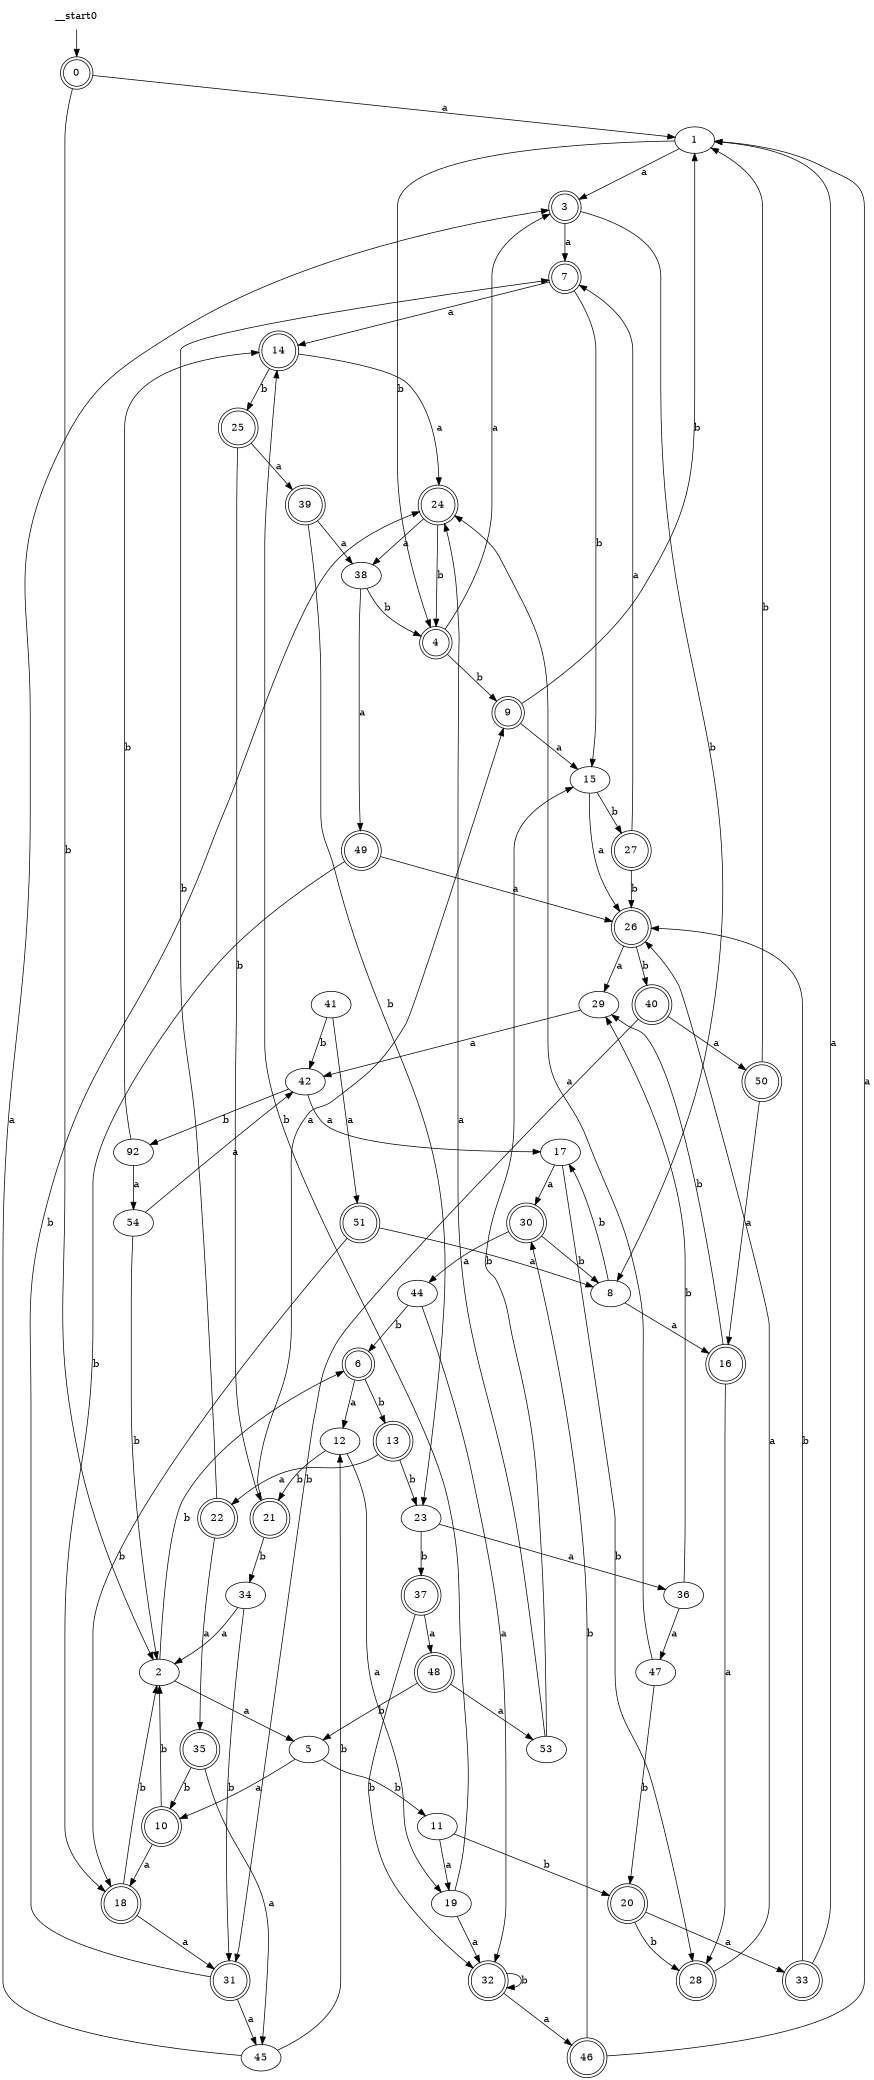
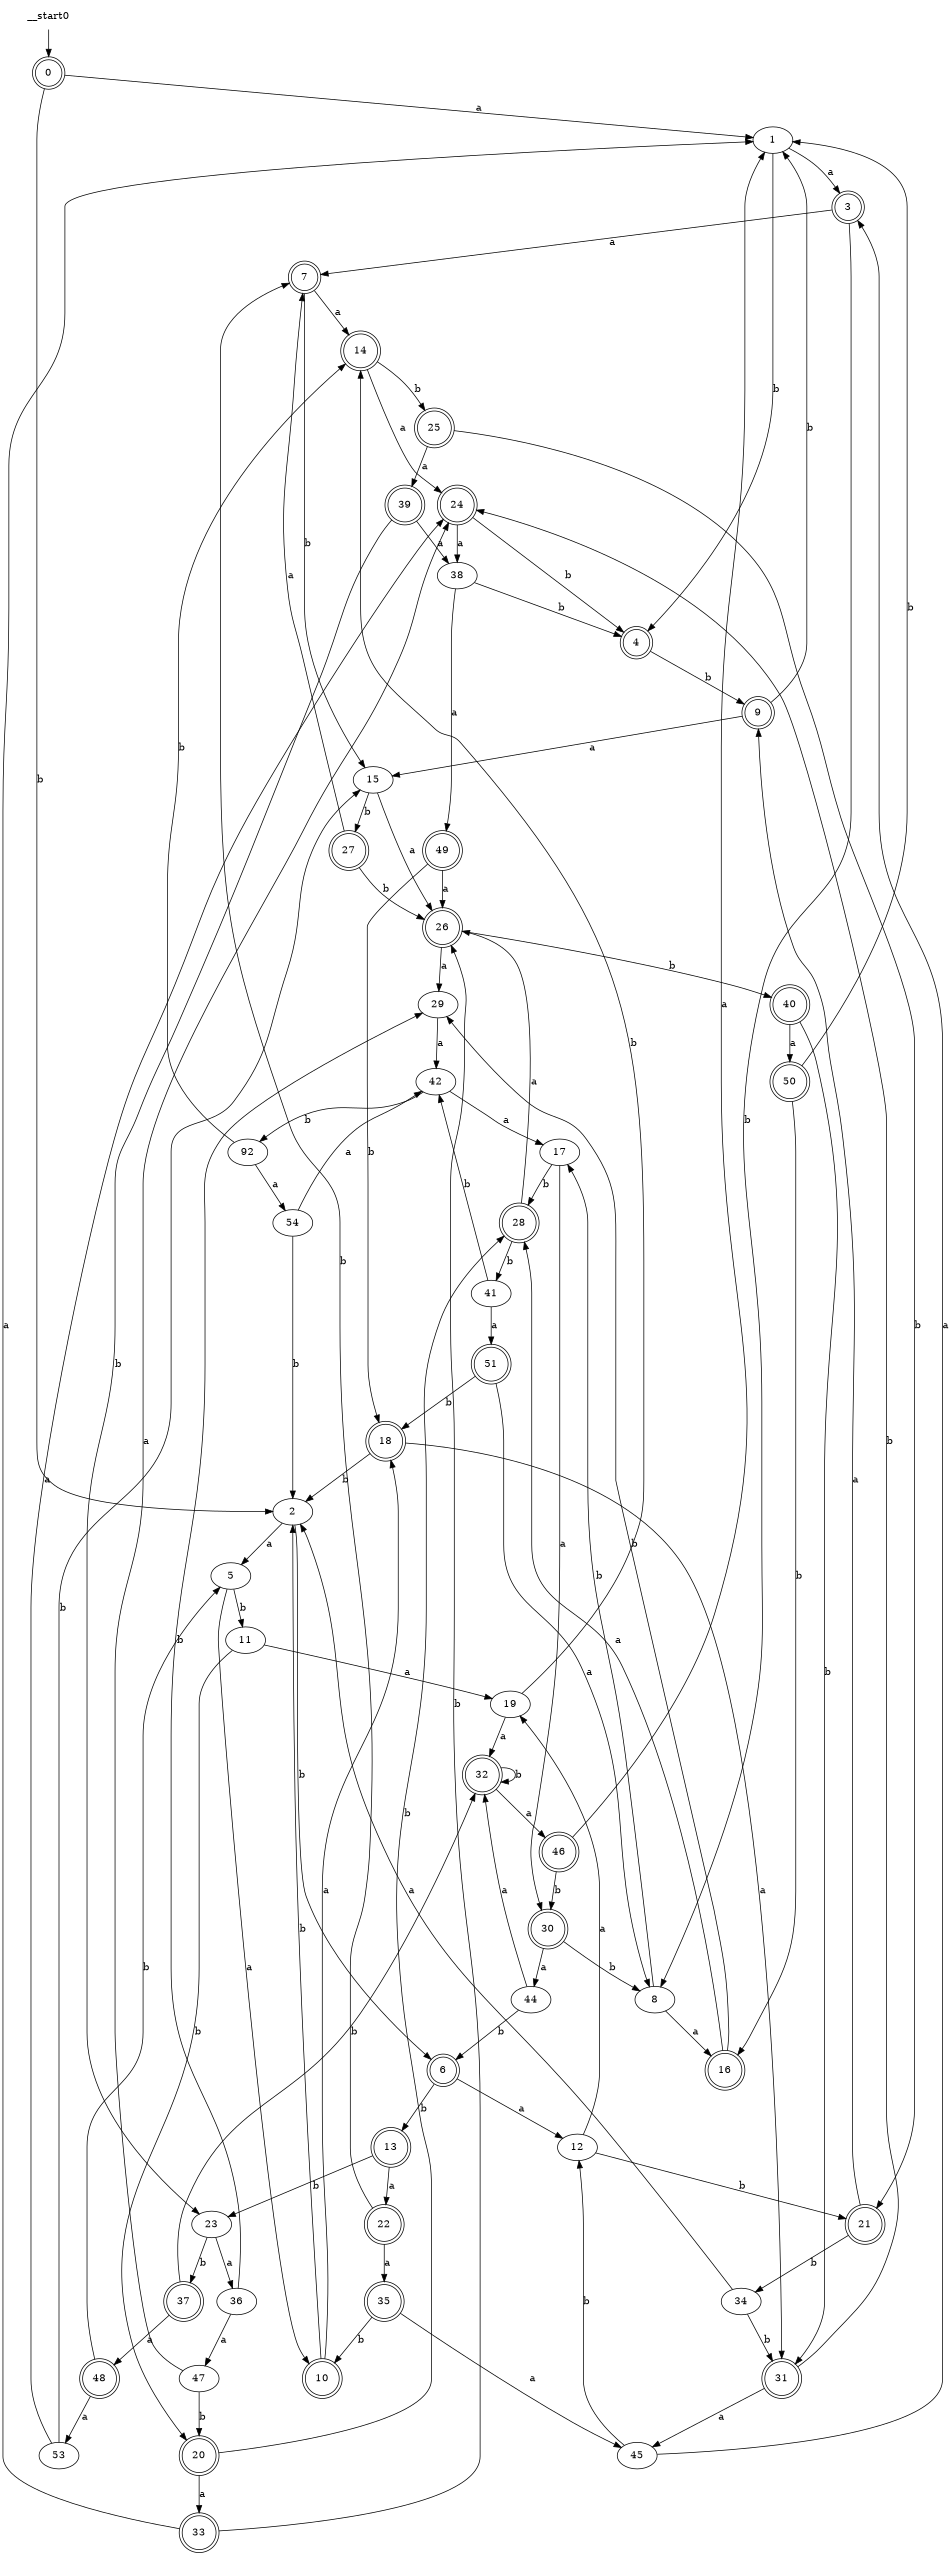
(492, 417) -> none
(749, 1223) -> (799, 1576)
none -> (505, 1258)
